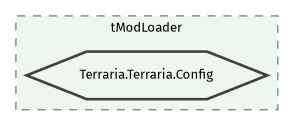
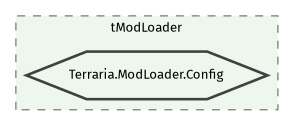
(147, 75) -> (147, 75)
